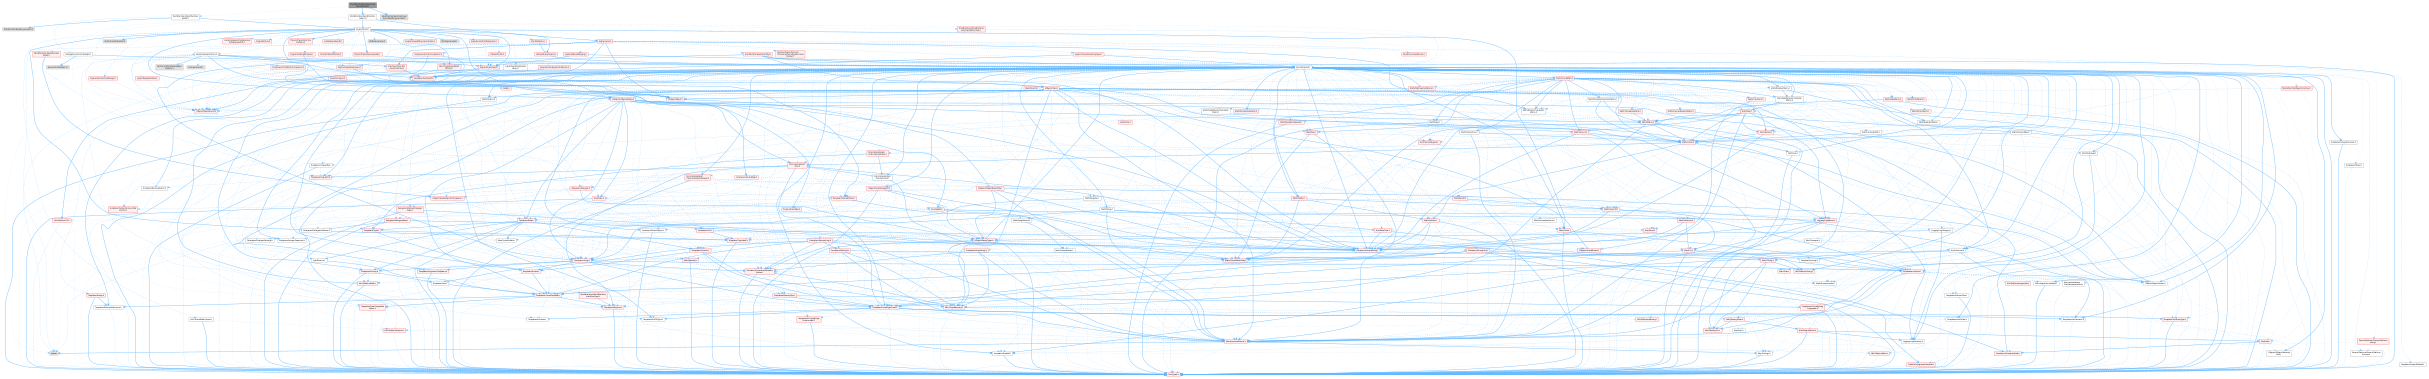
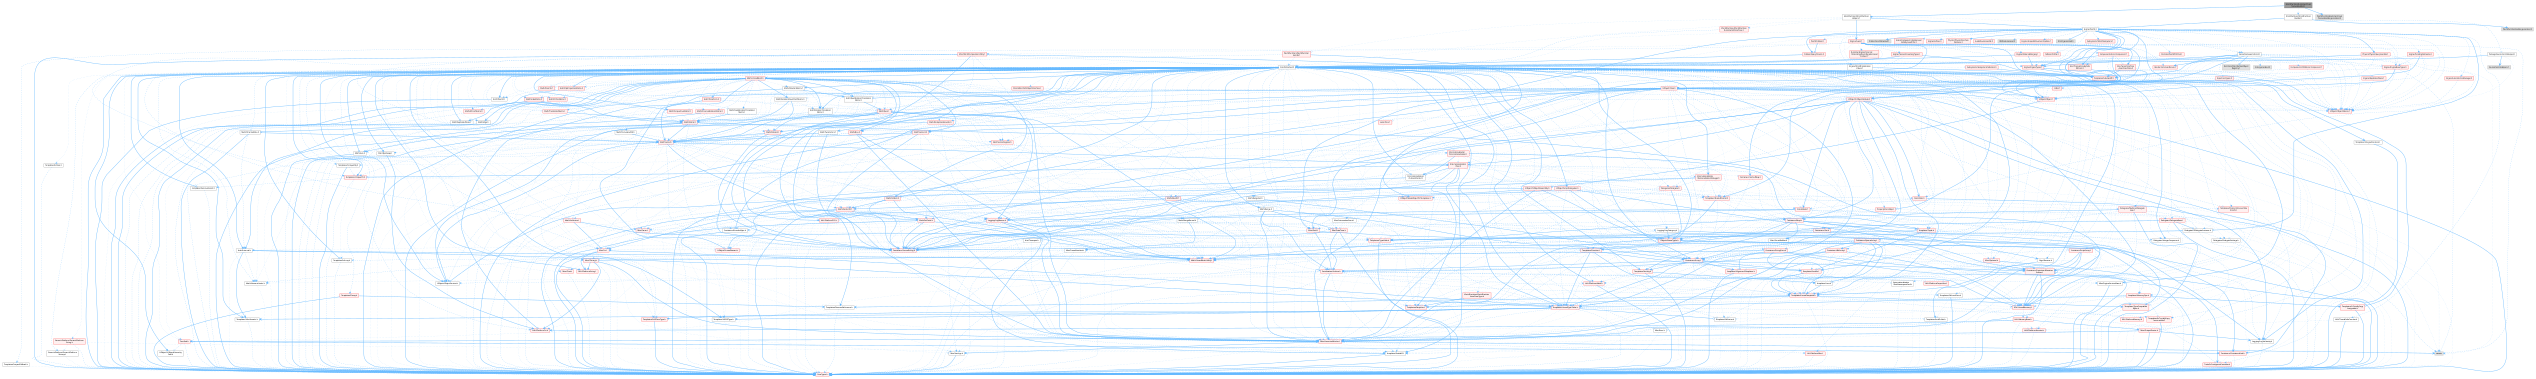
(339, 63) -> (2207, 60)
(863, 373) -> (1258, 369)
